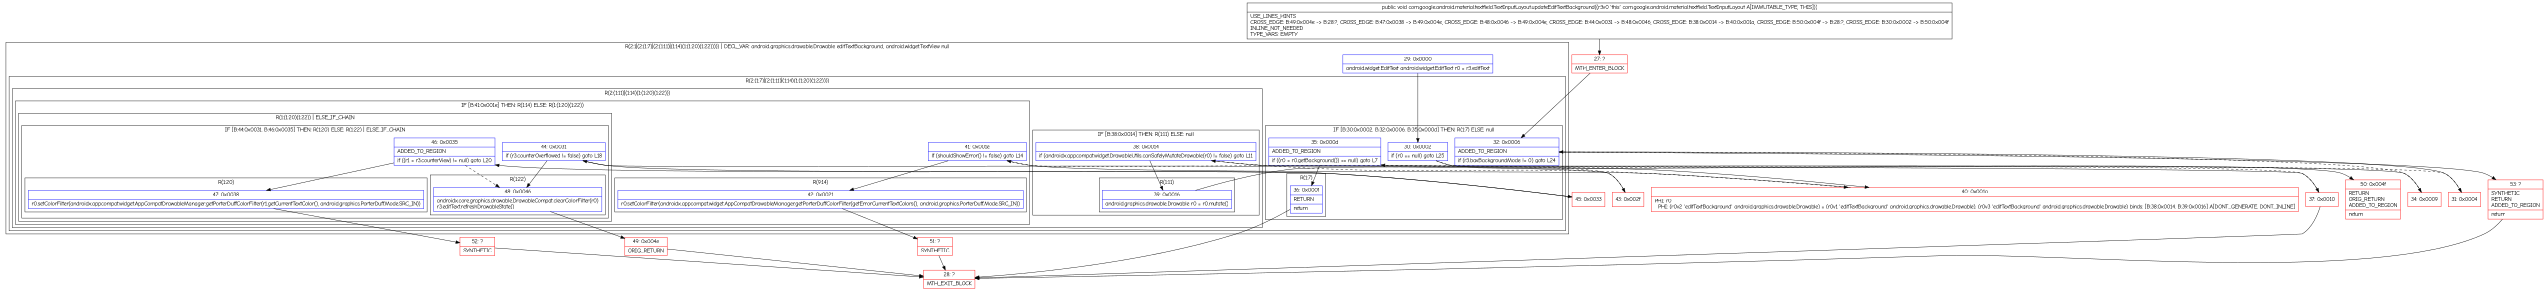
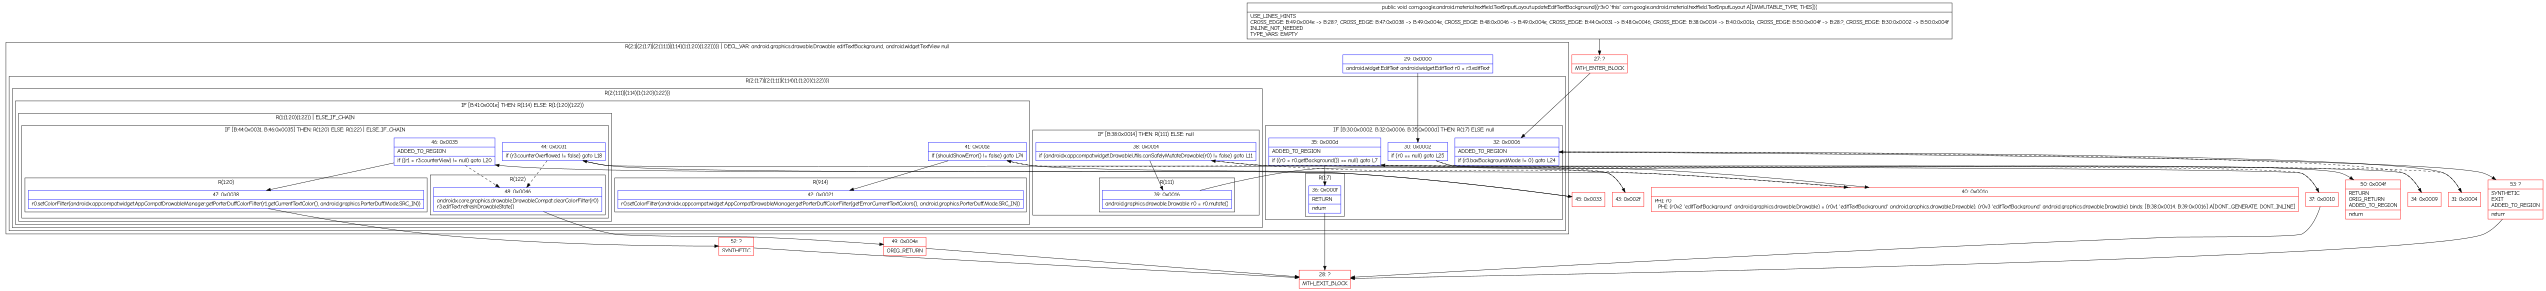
(977, 156) -> (977, 156)
(538, 172) -> (538, 172)
(2501, 199) -> (2497, 199)
(935, 246) -> none
